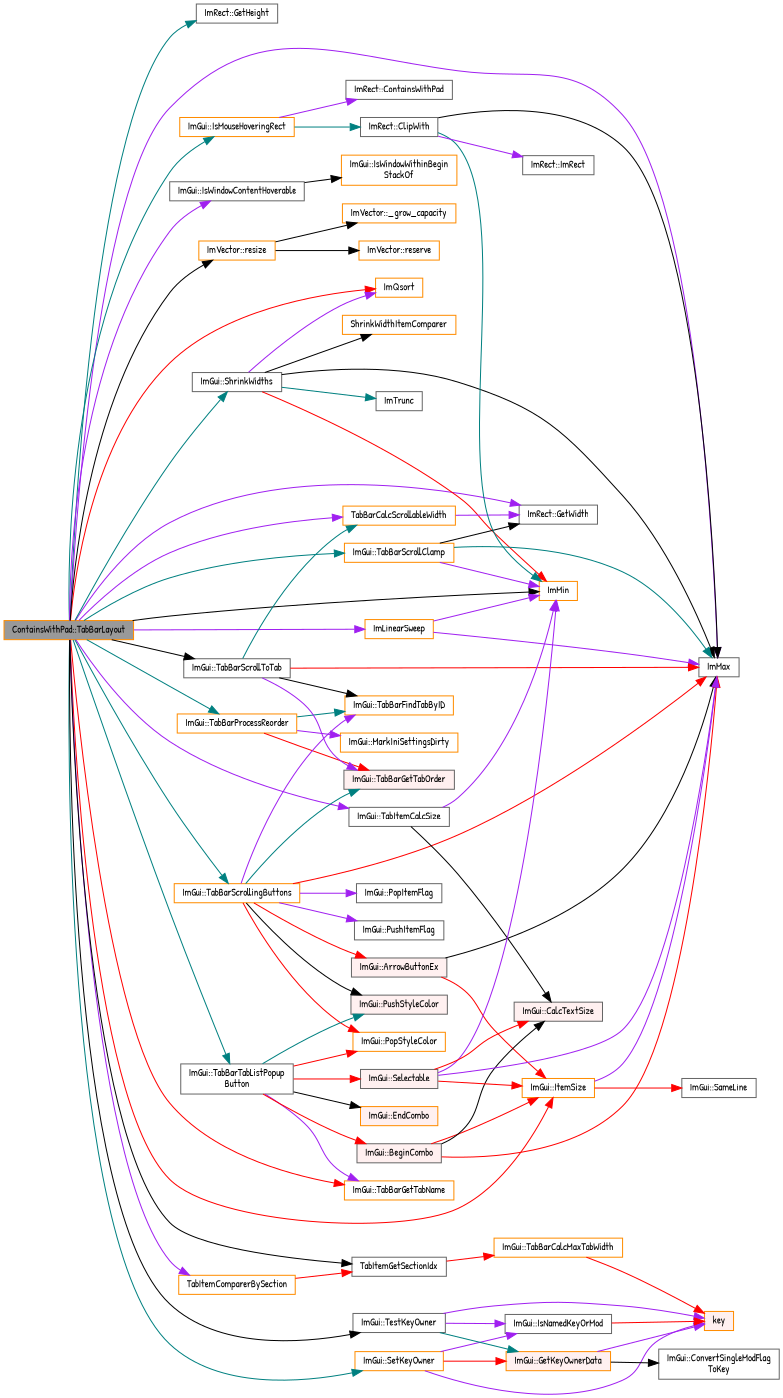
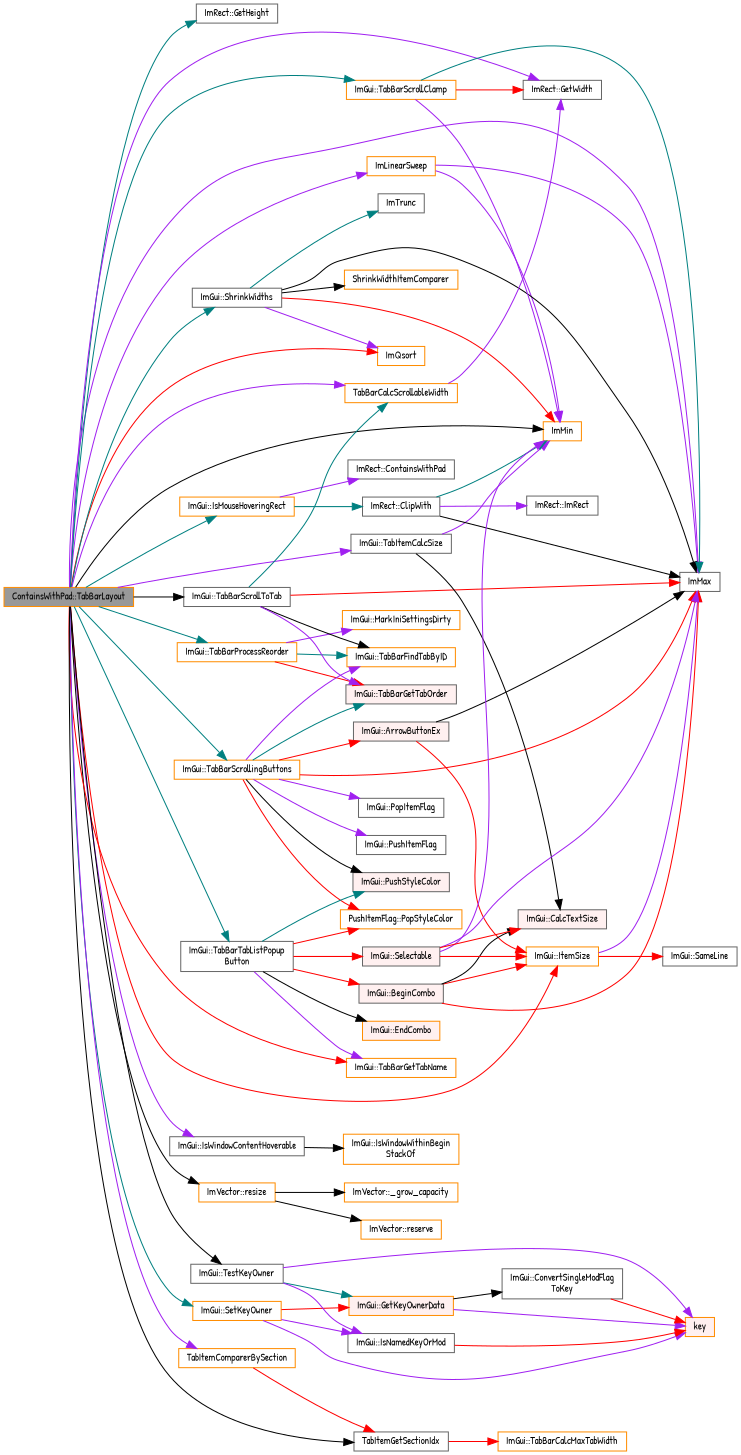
(474, 535) -> (484, 90)
(399, 1042) -> (401, 919)
(642, 1281) -> (643, 1309)
